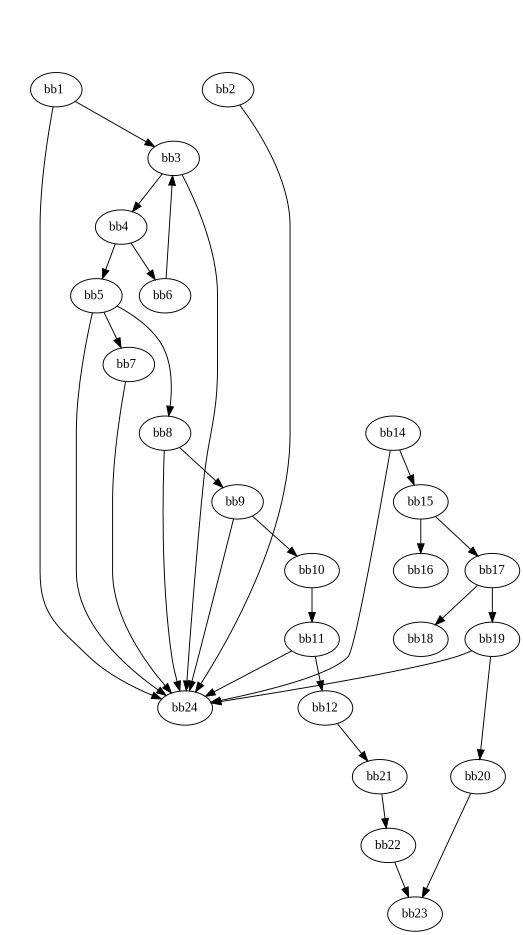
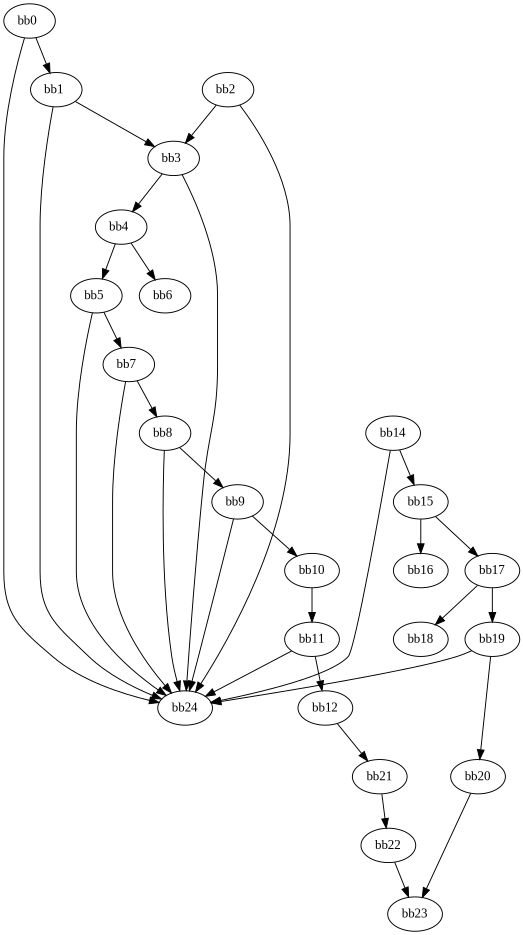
none -> (30, 21)
(169, 232) -> (204, 120)
(163, 346) -> (145, 395)
